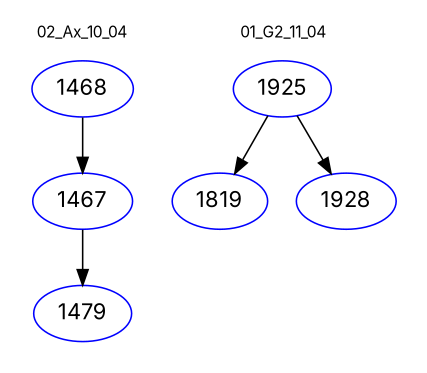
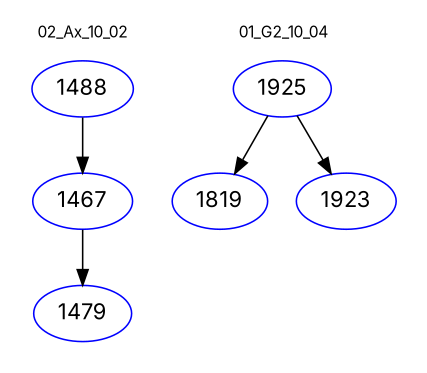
(83, 34) -> (83, 34)
(284, 34) -> (284, 34)
(83, 89) -> (83, 89)
(346, 201) -> (346, 201)
